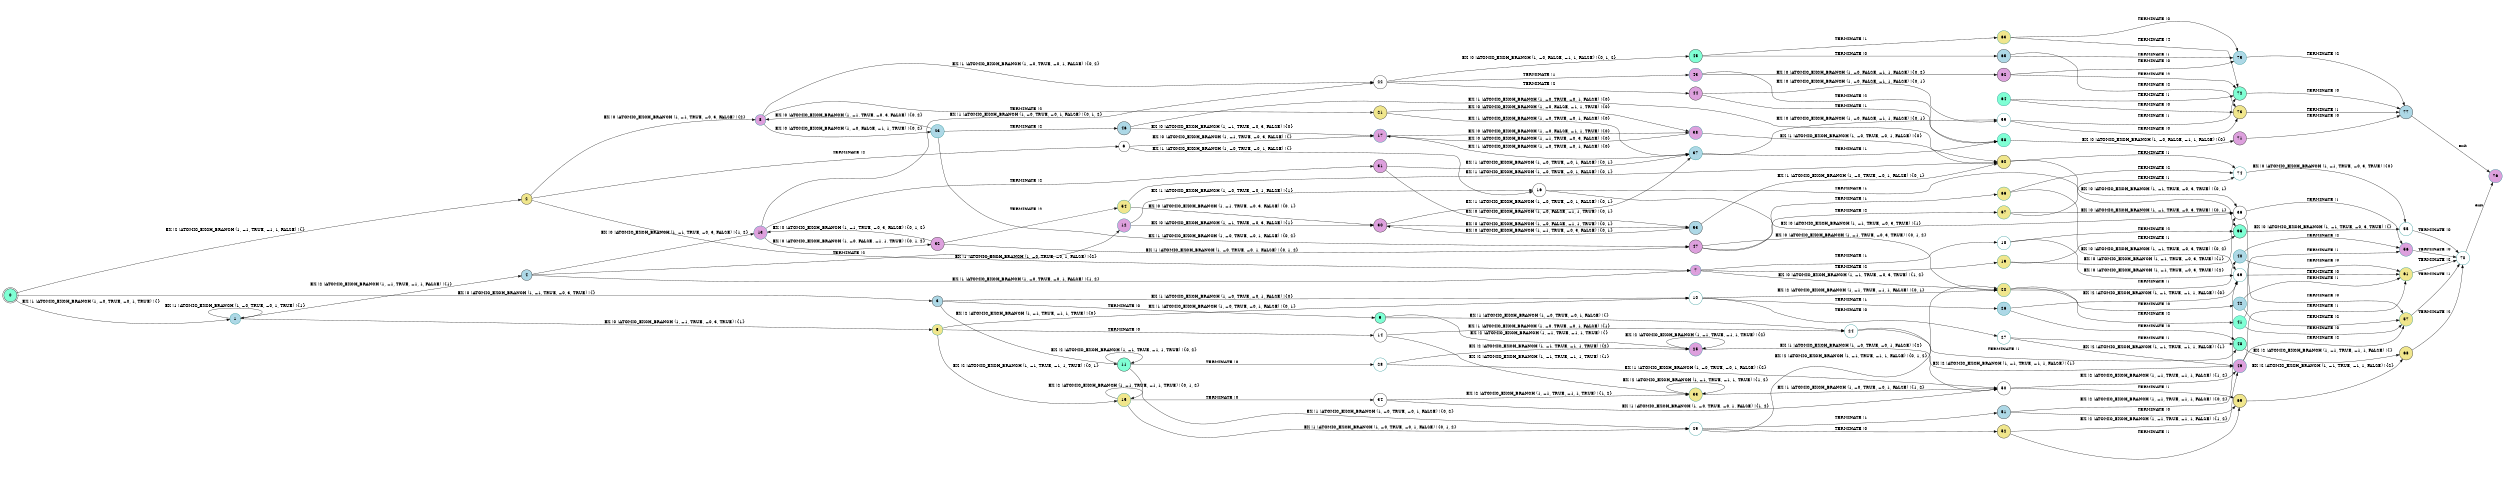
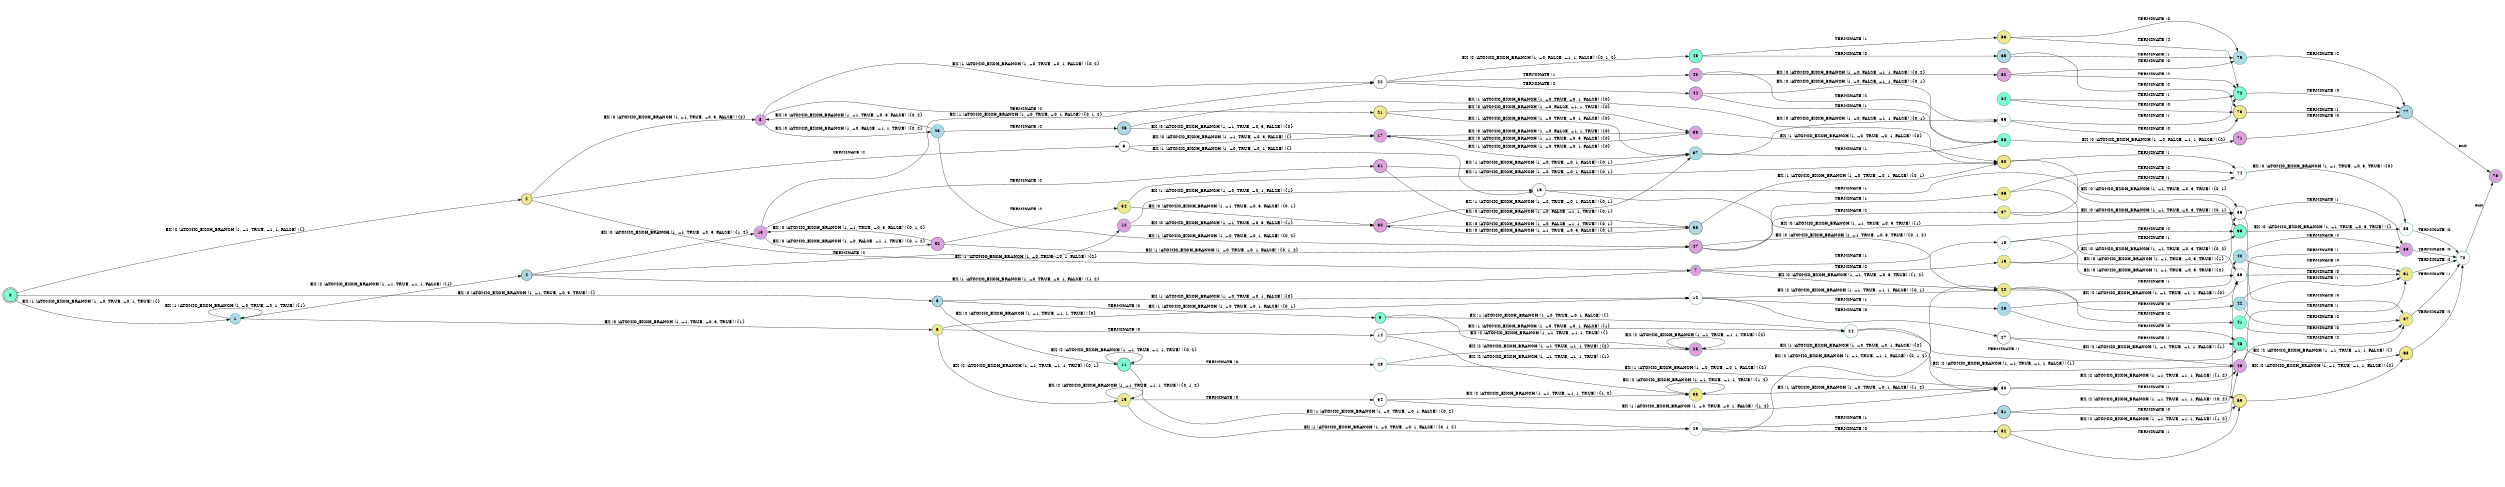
(2004, 338) -> (2004, 338)
